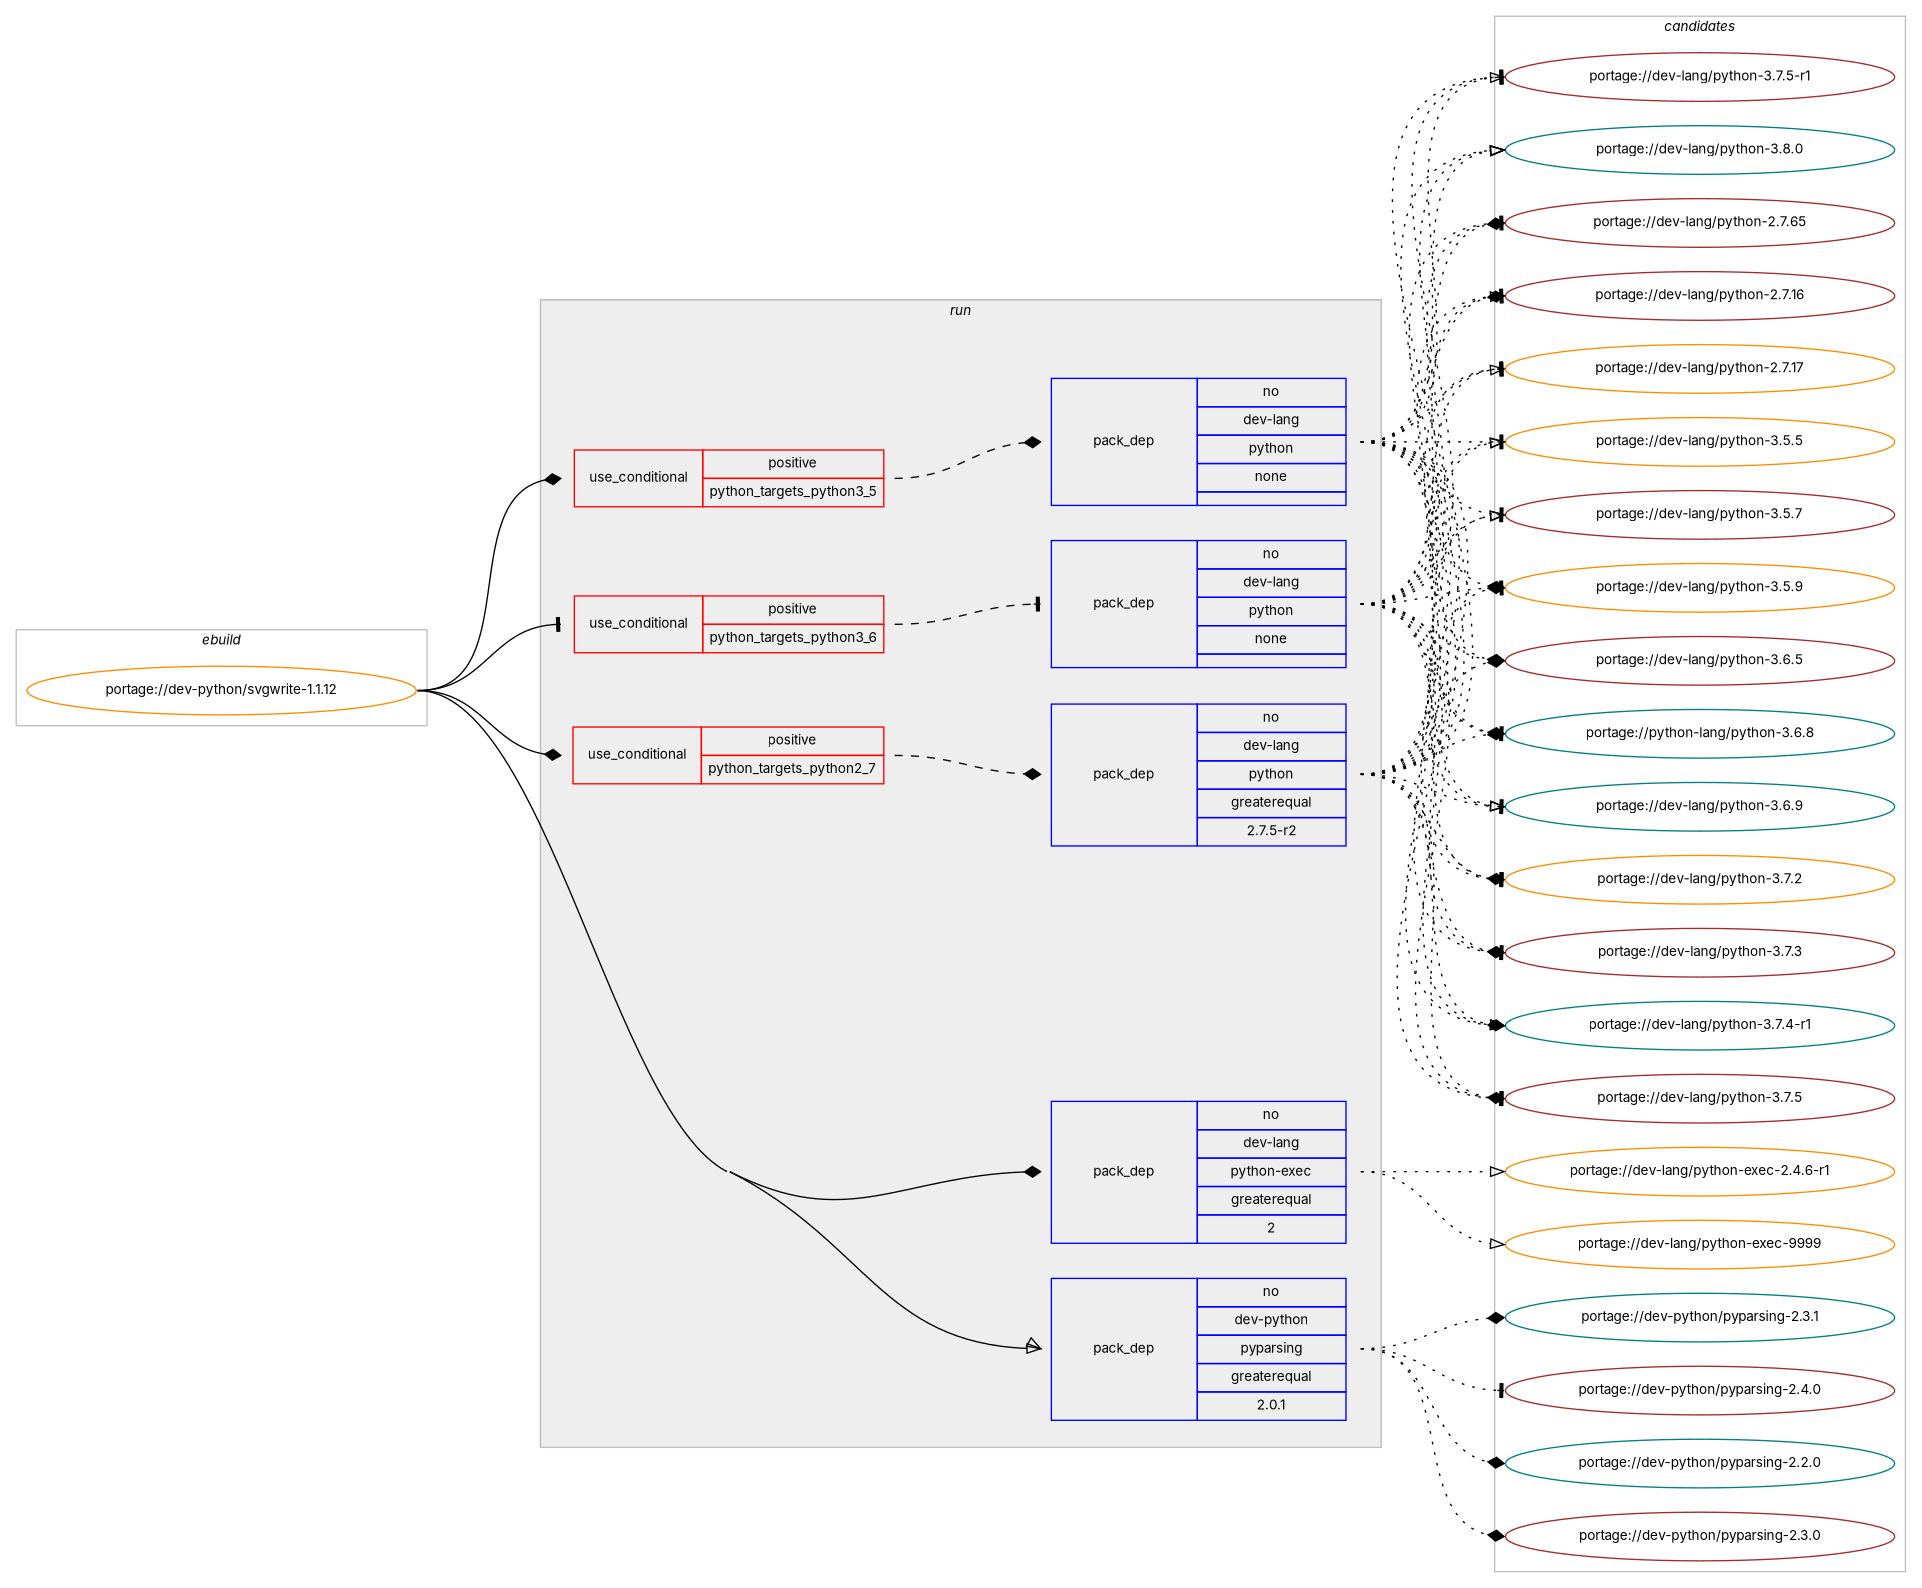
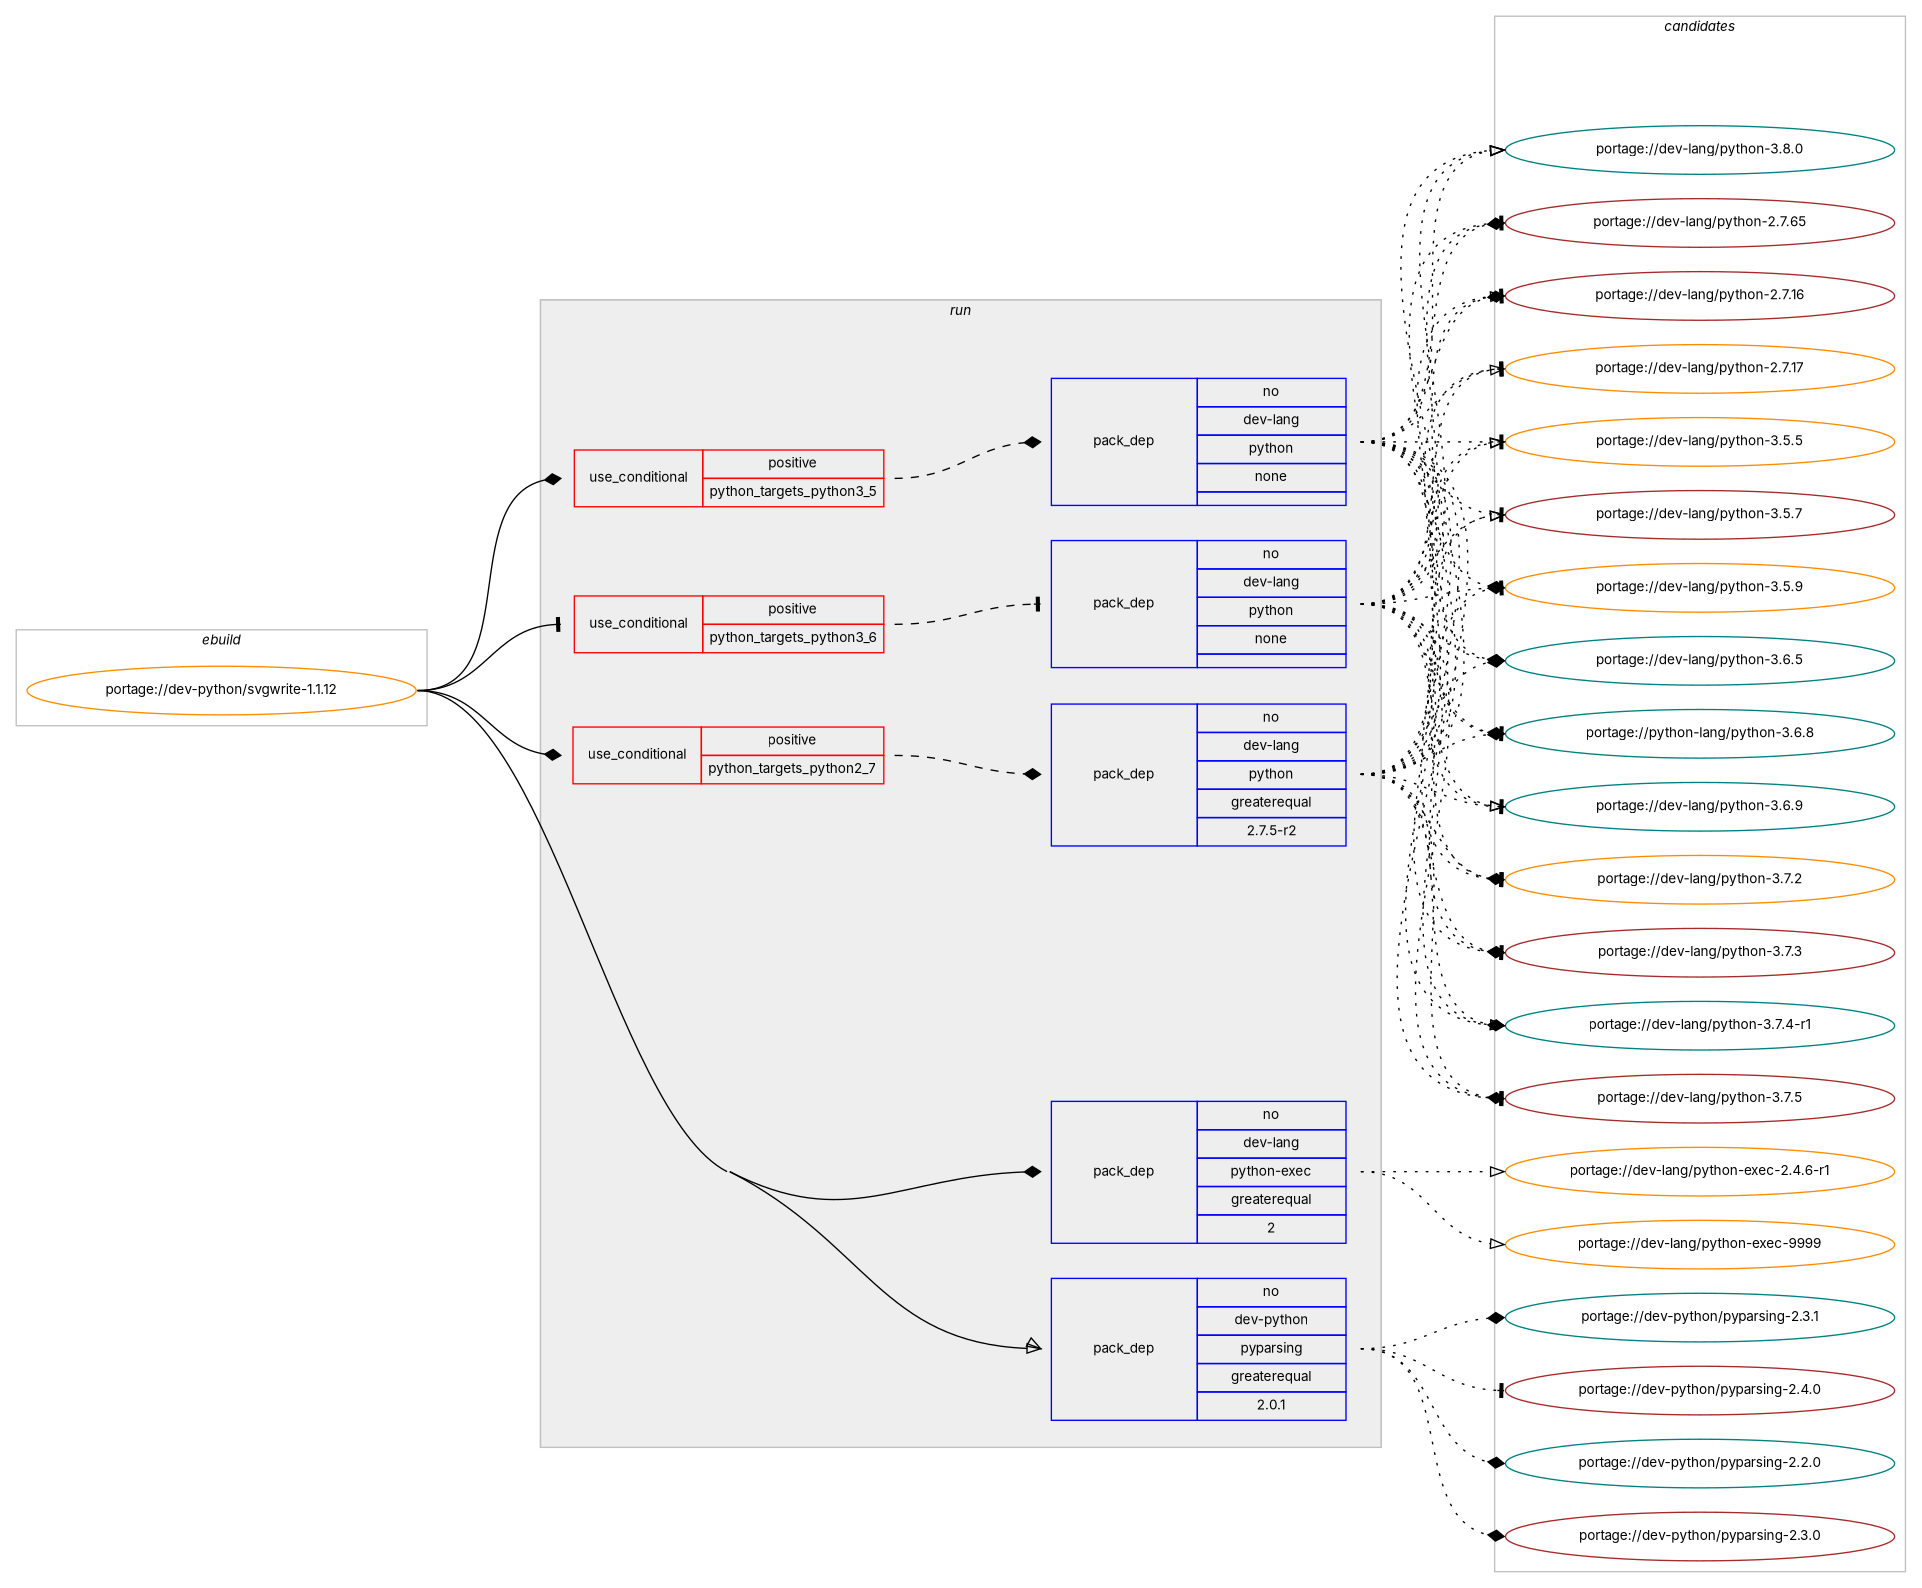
(1700, 77) -> none
(1700, 661) -> (1700, 661)
